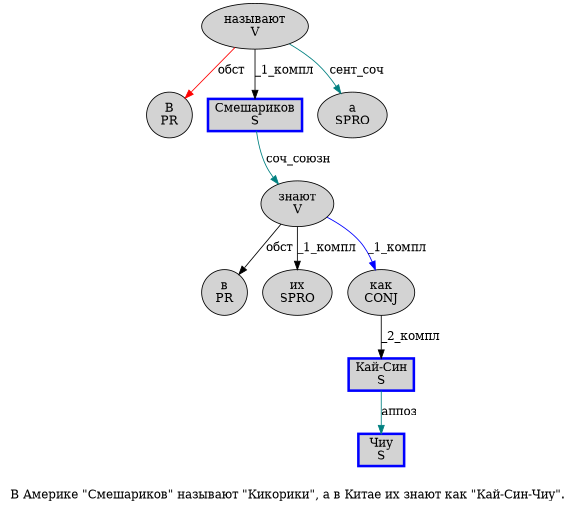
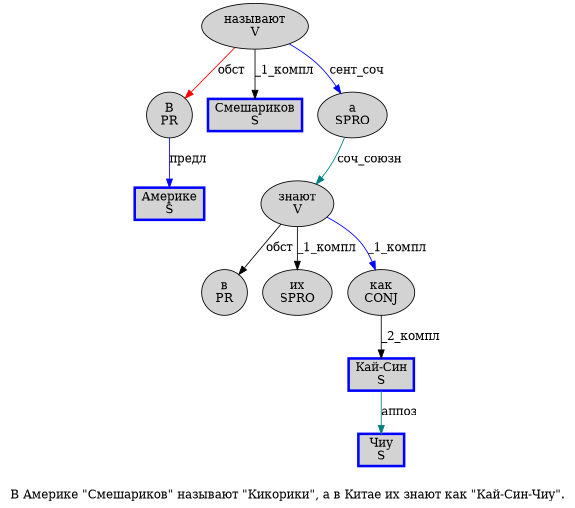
(315, 62) -> (315, 62)
(262, 155) -> (335, 158)
none -> (169, 204)
